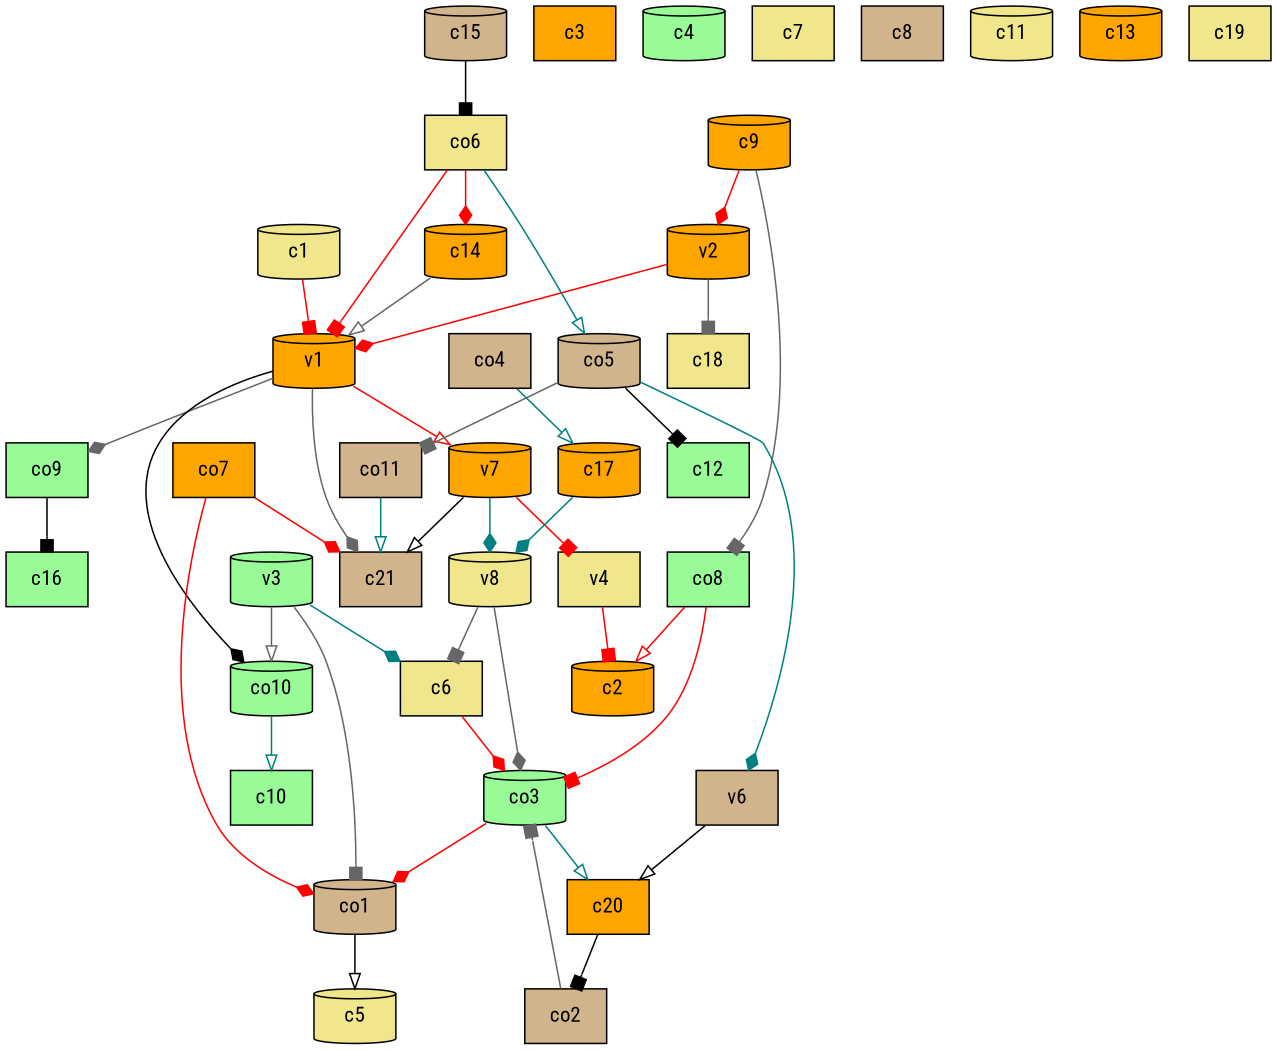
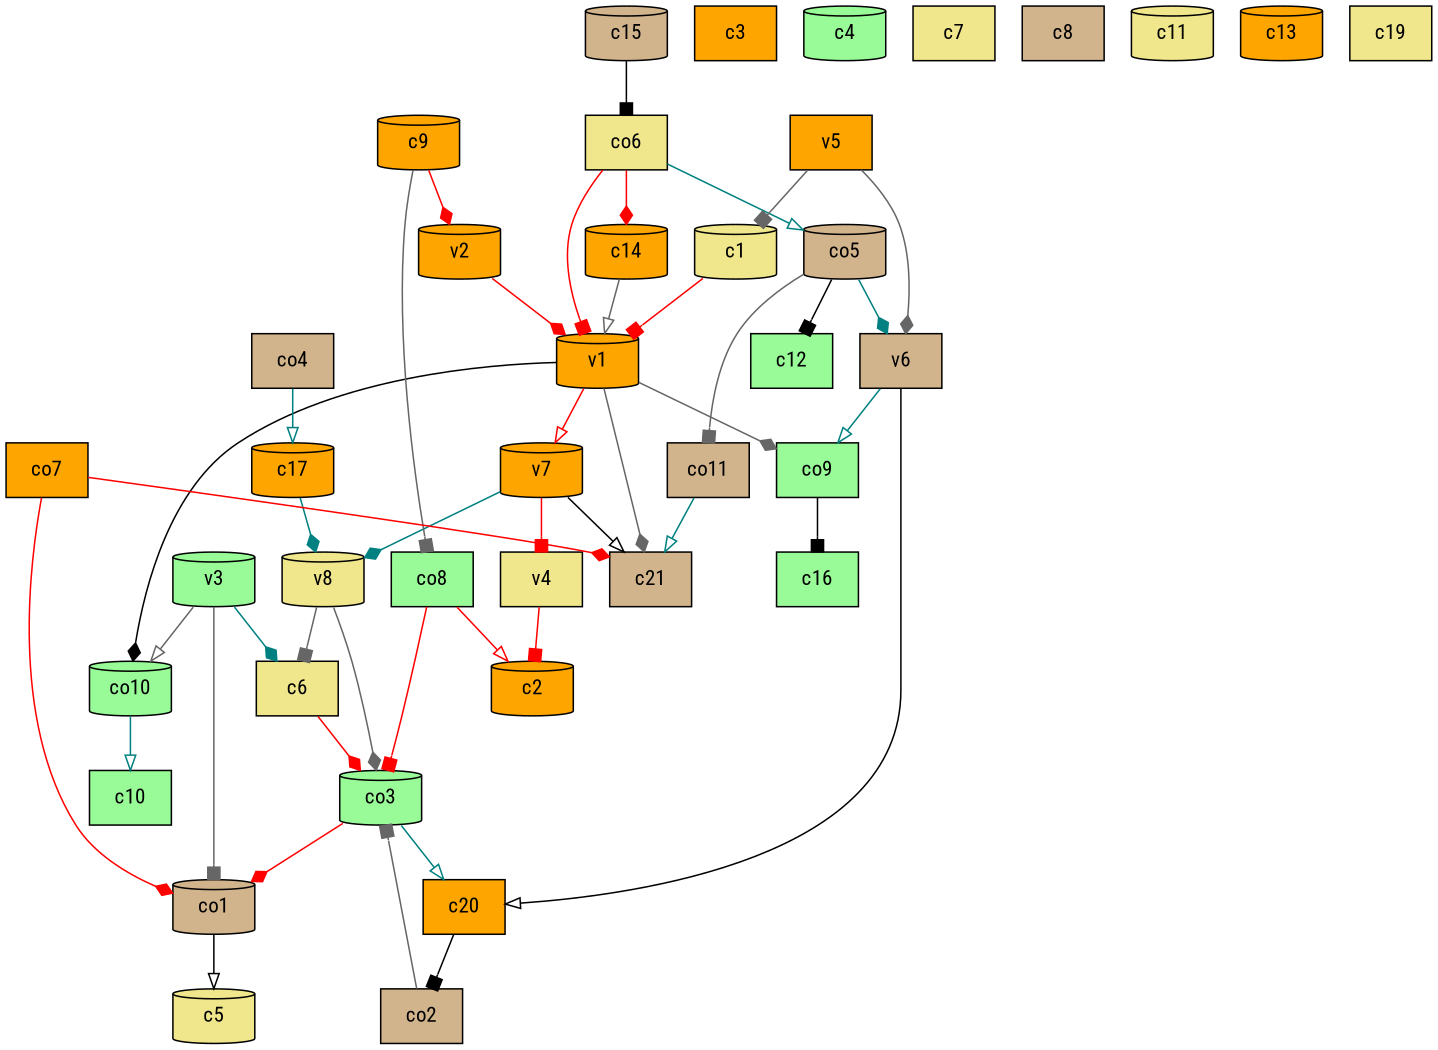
none -> (831, 143)
(708, 361) -> none
none -> (864, 410)
